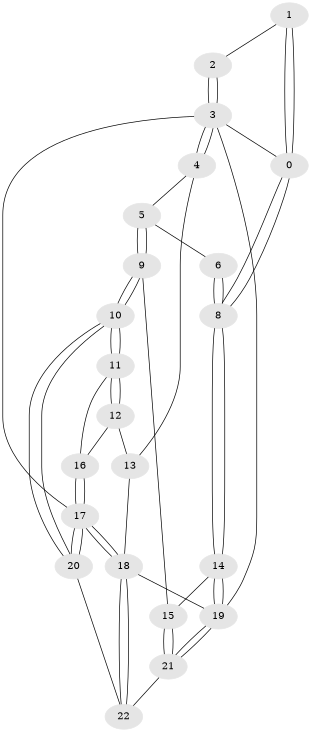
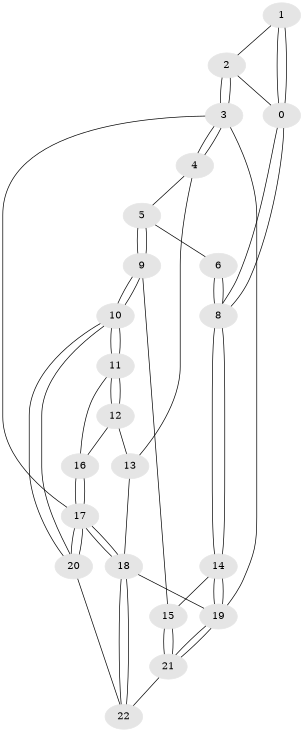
(251, 141) -> (254, 90)
